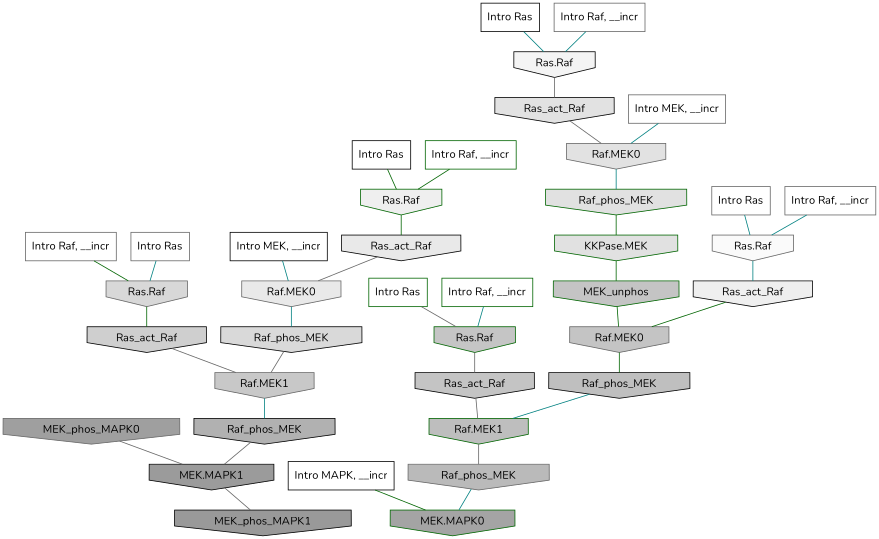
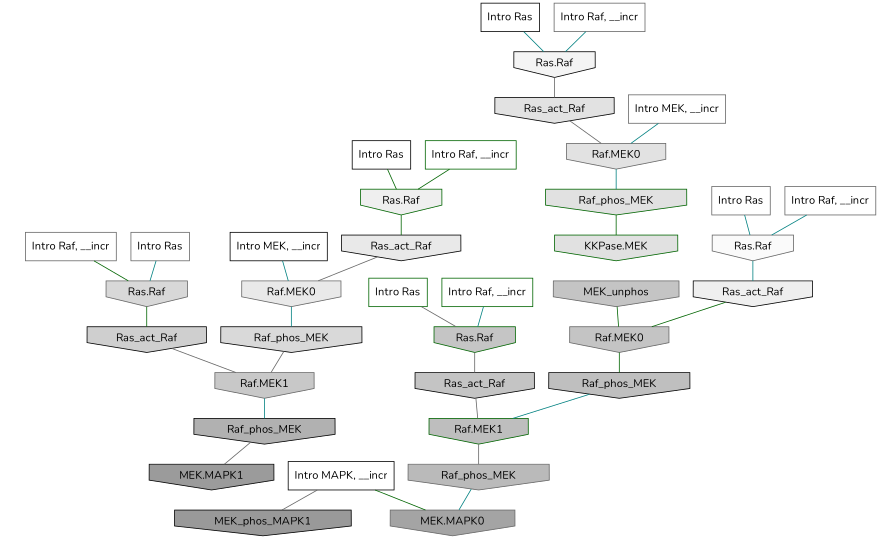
(616, 271) -> none
(616, 292) -> (616, 292)
(91, 430) -> none
(238, 499) -> (300, 500)
(453, 522) -> (453, 522)
